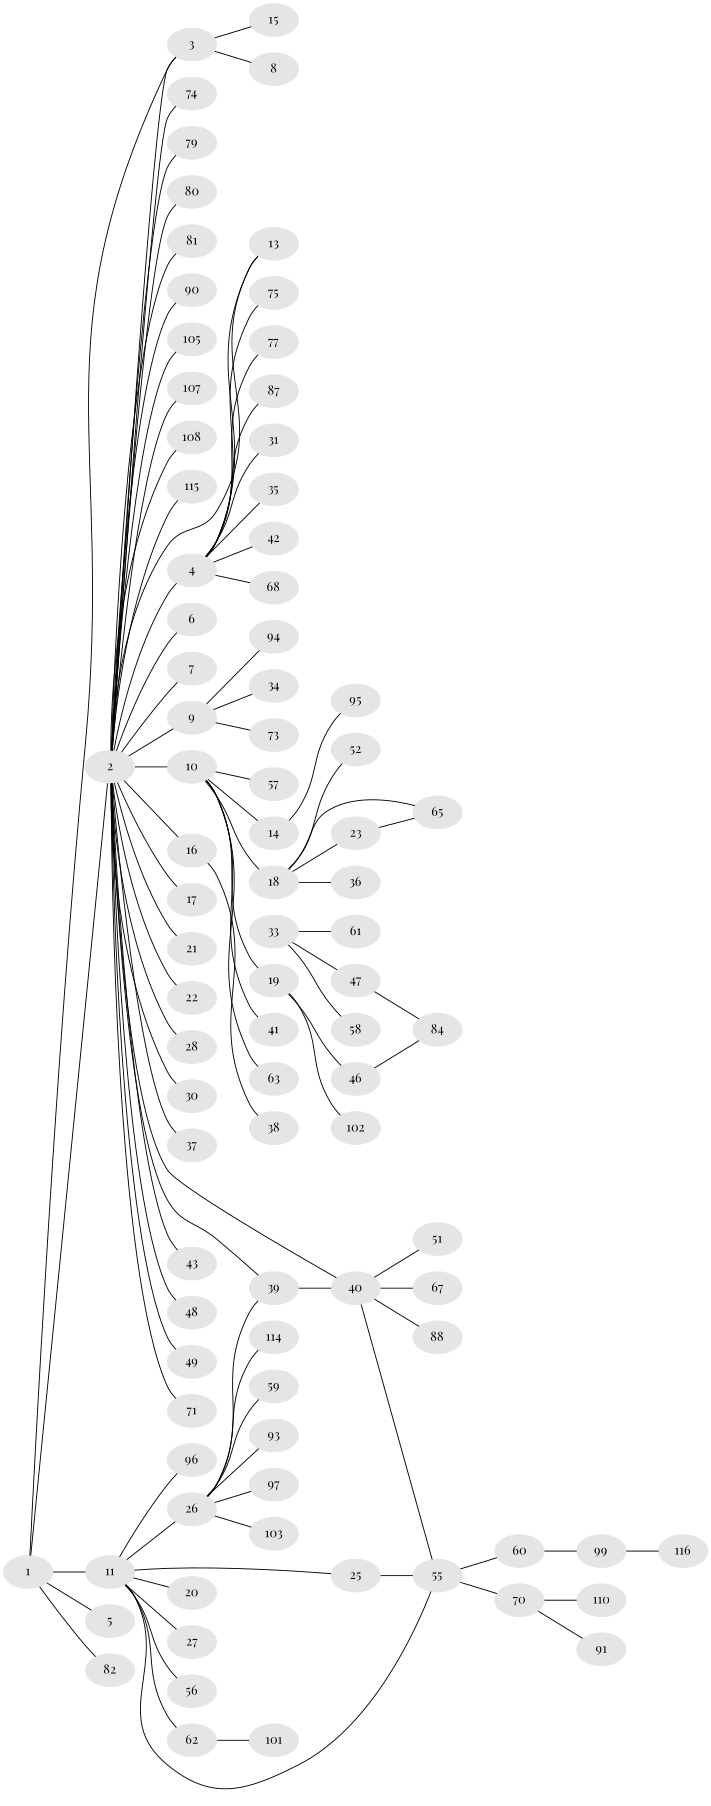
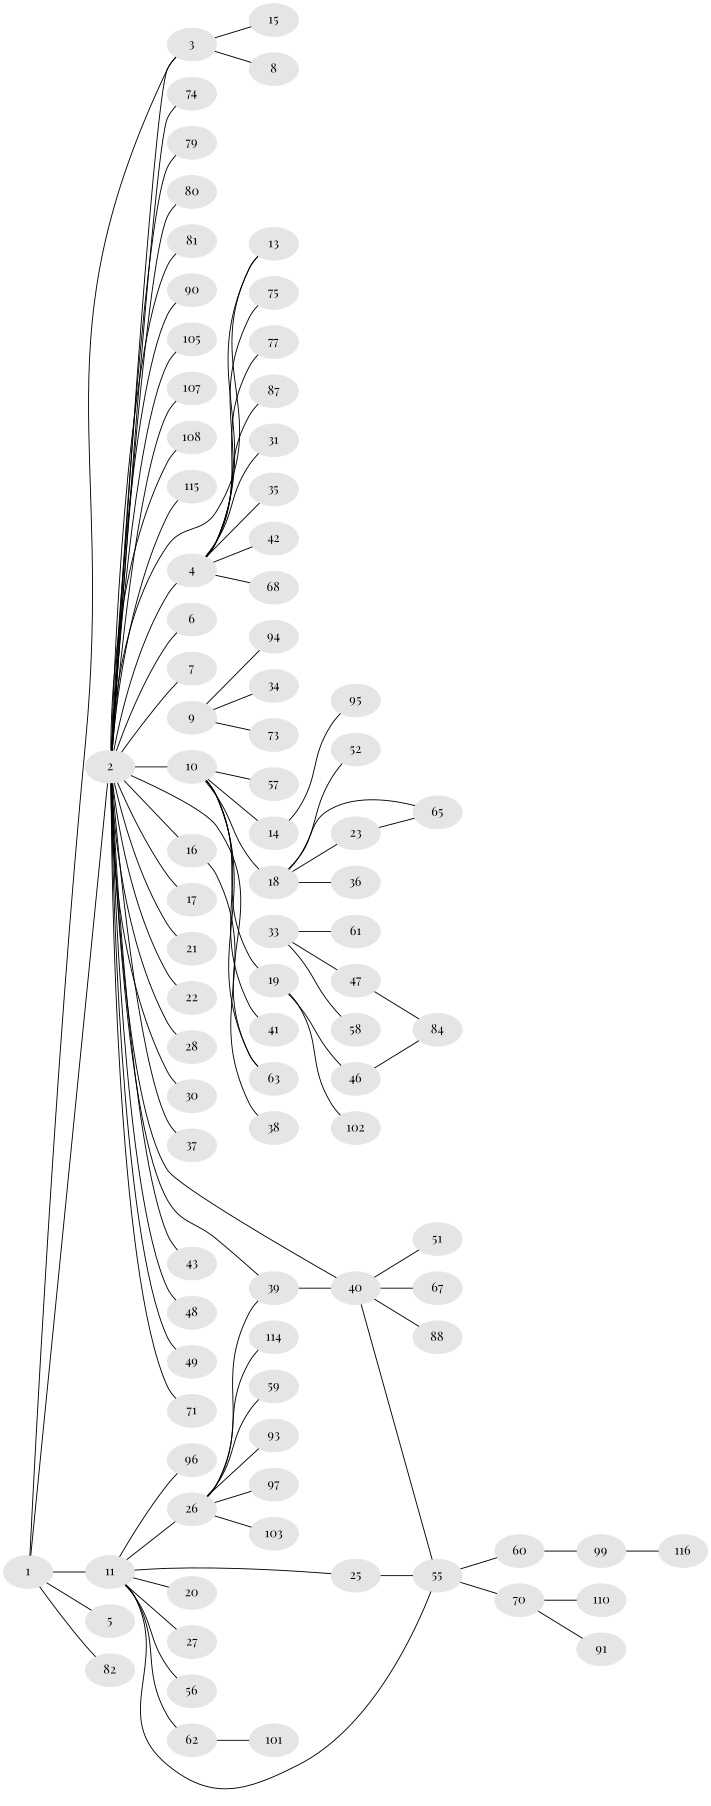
(151, 742) -> (240, 897)
